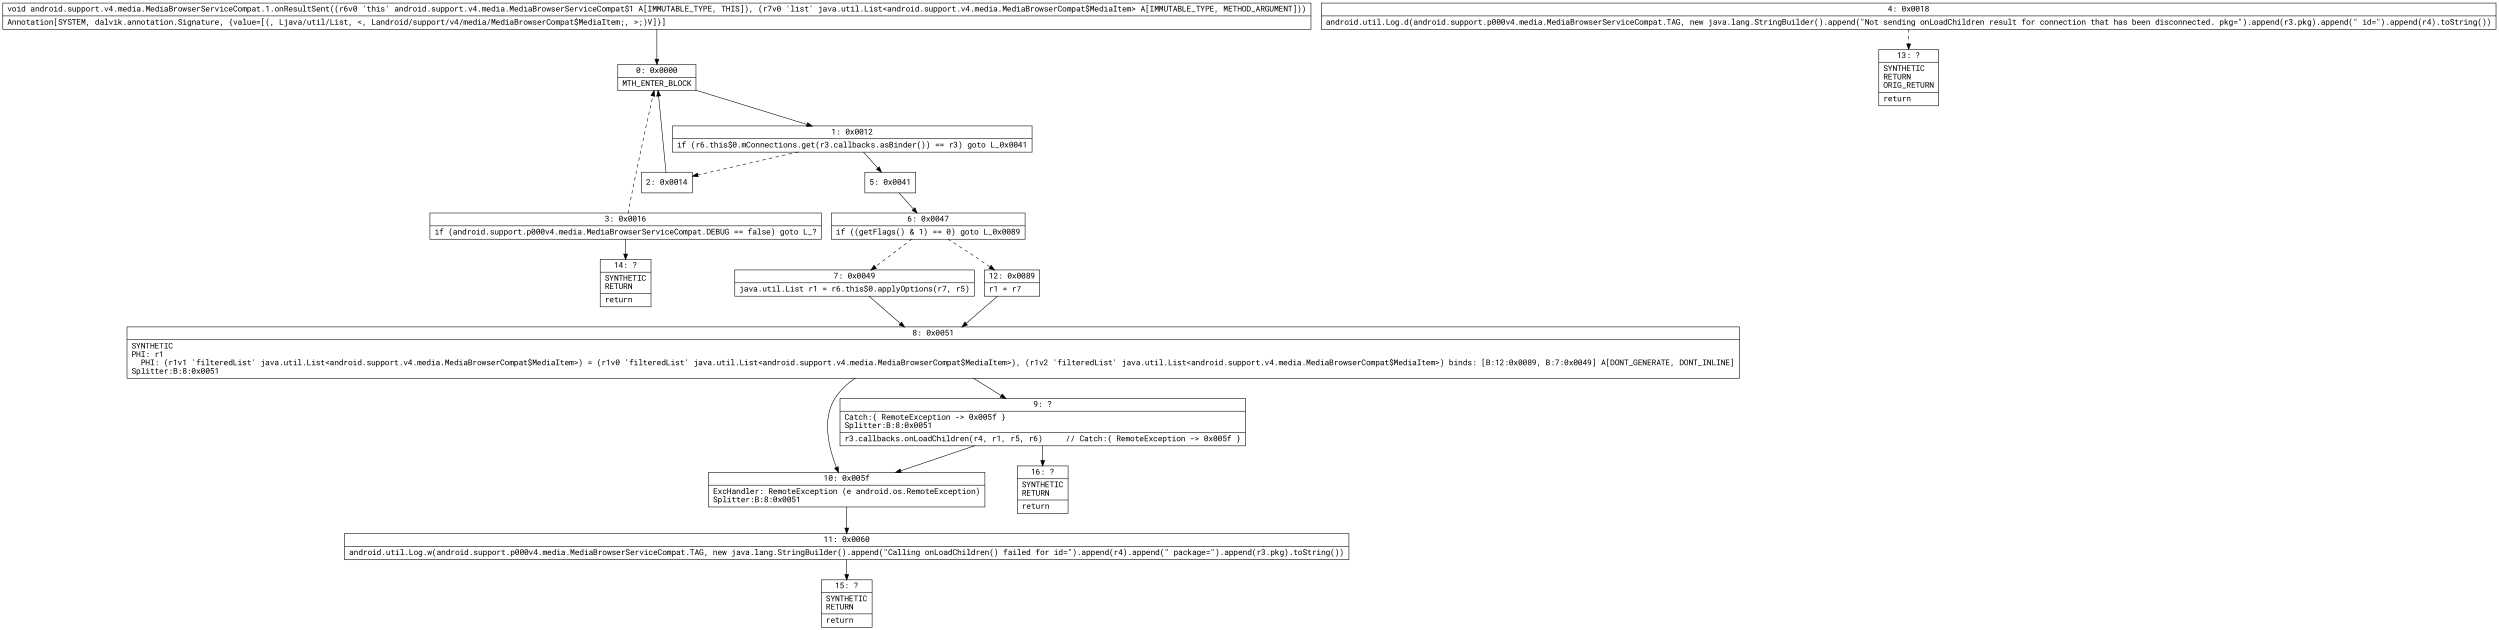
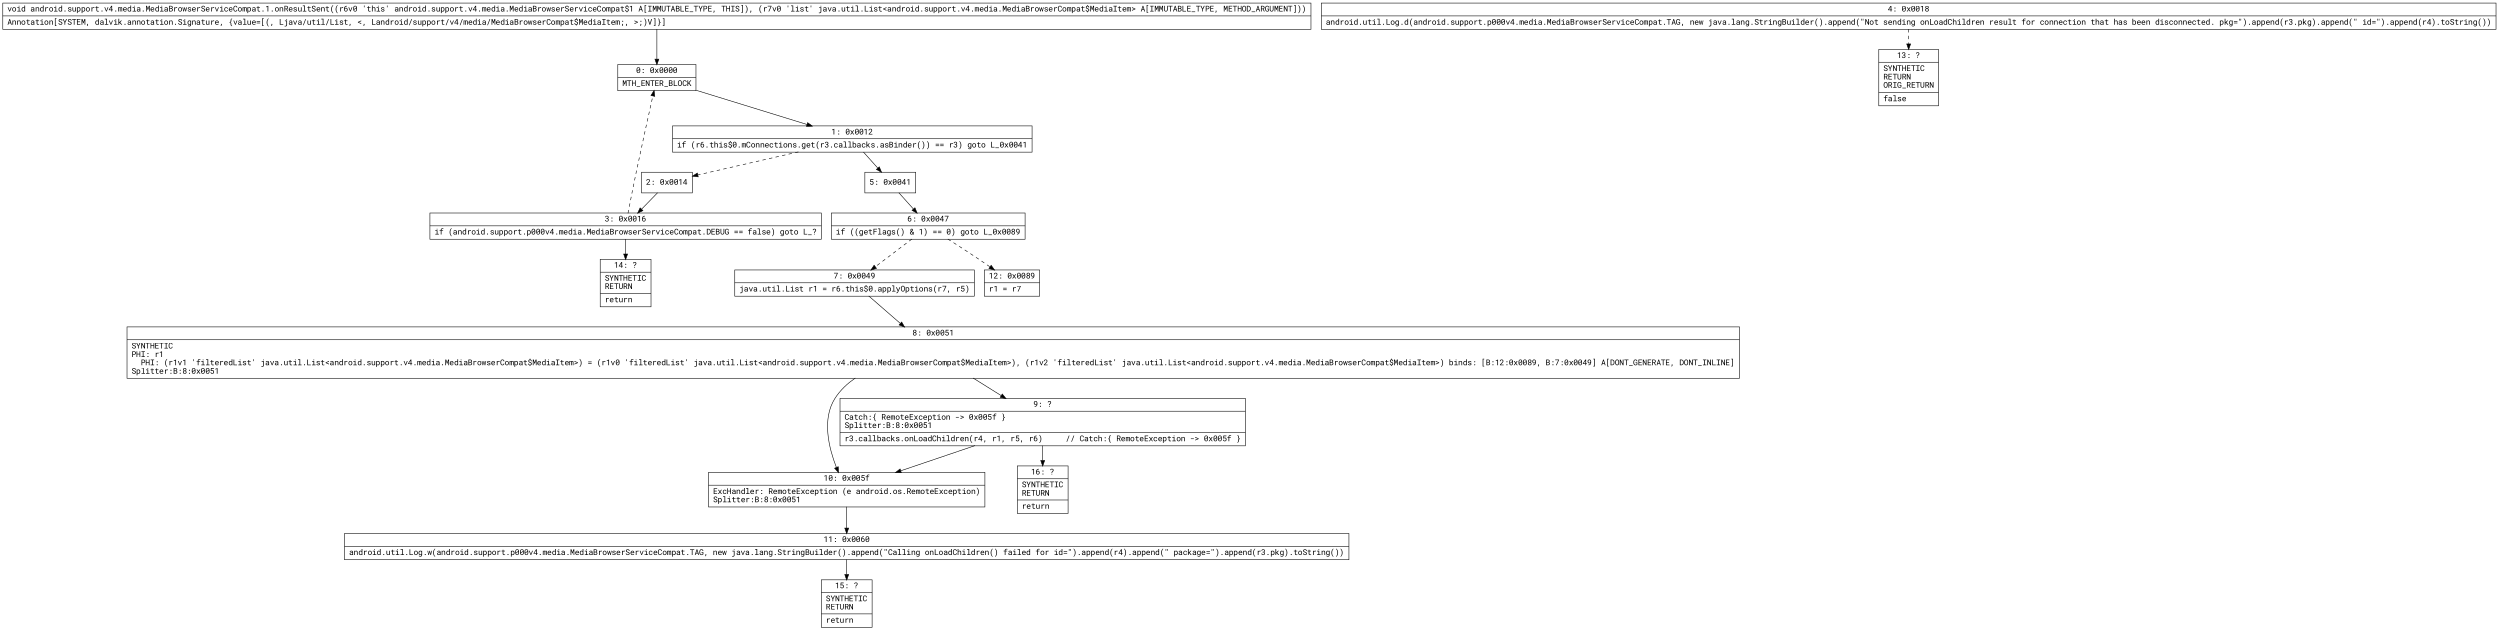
(1897, 99) -> (1895, 99)
(662, 134) -> (650, 201)
(982, 310) -> none
